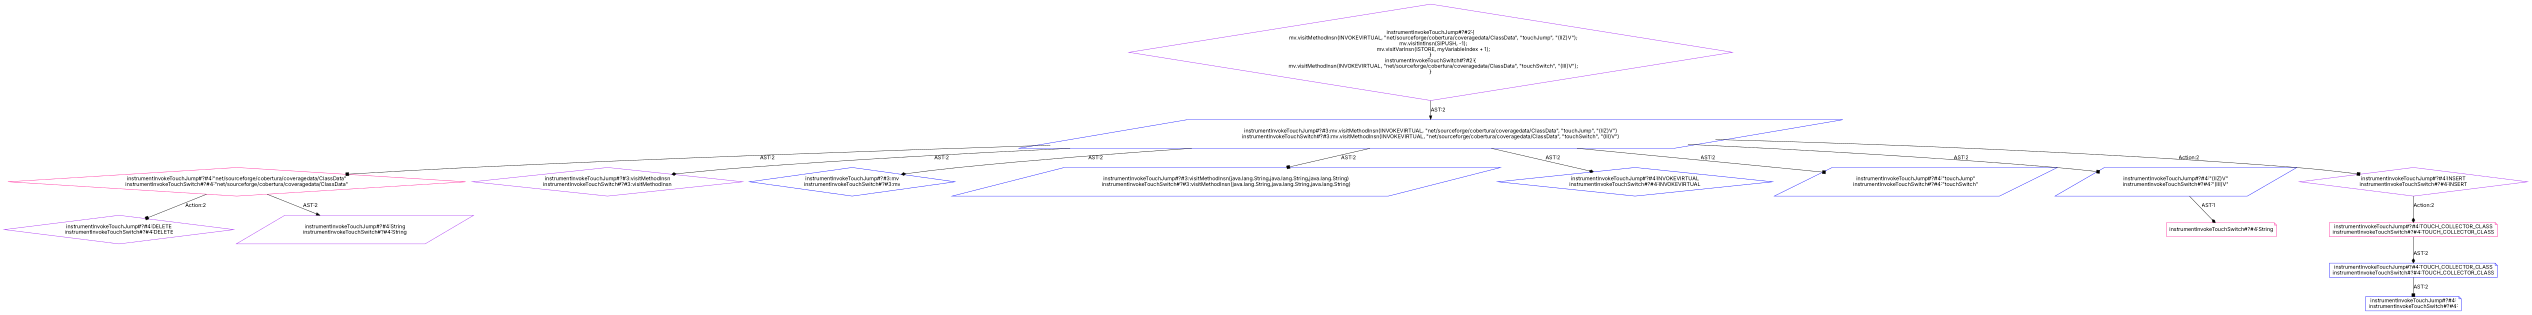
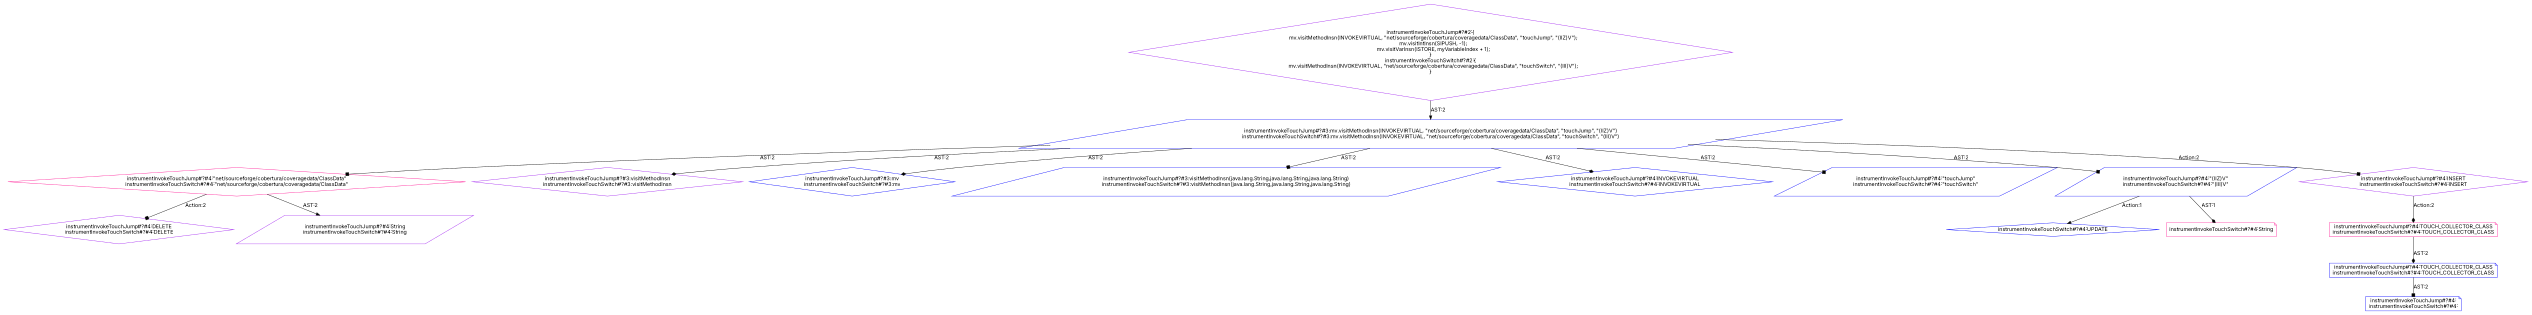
none -> (2053, 230)
